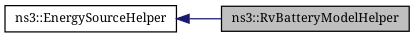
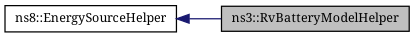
(91, 19) -> (91, 19)
